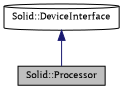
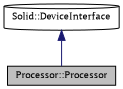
(62, 76) -> (62, 76)
